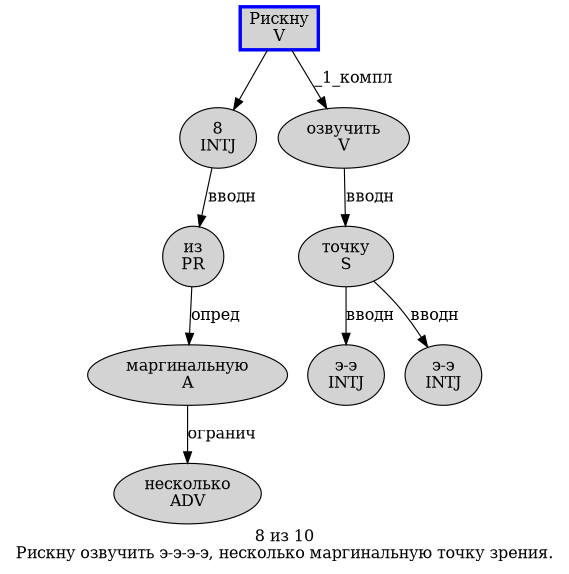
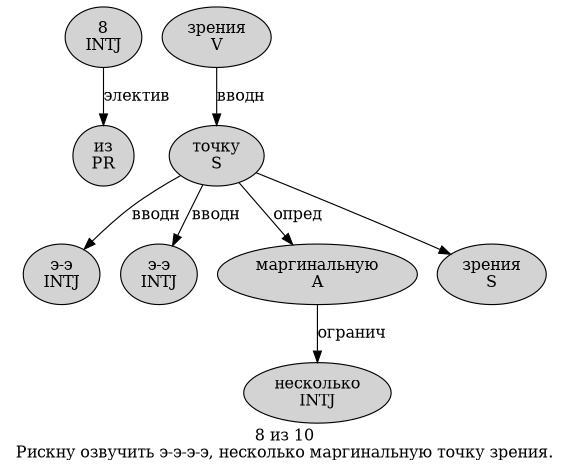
(279, 28) -> none
(344, 138) -> (217, 37)
(232, 197) -> (137, 96)
none -> (492, 274)
(191, 310) -> (262, 209)
(188, 494) -> (317, 393)
